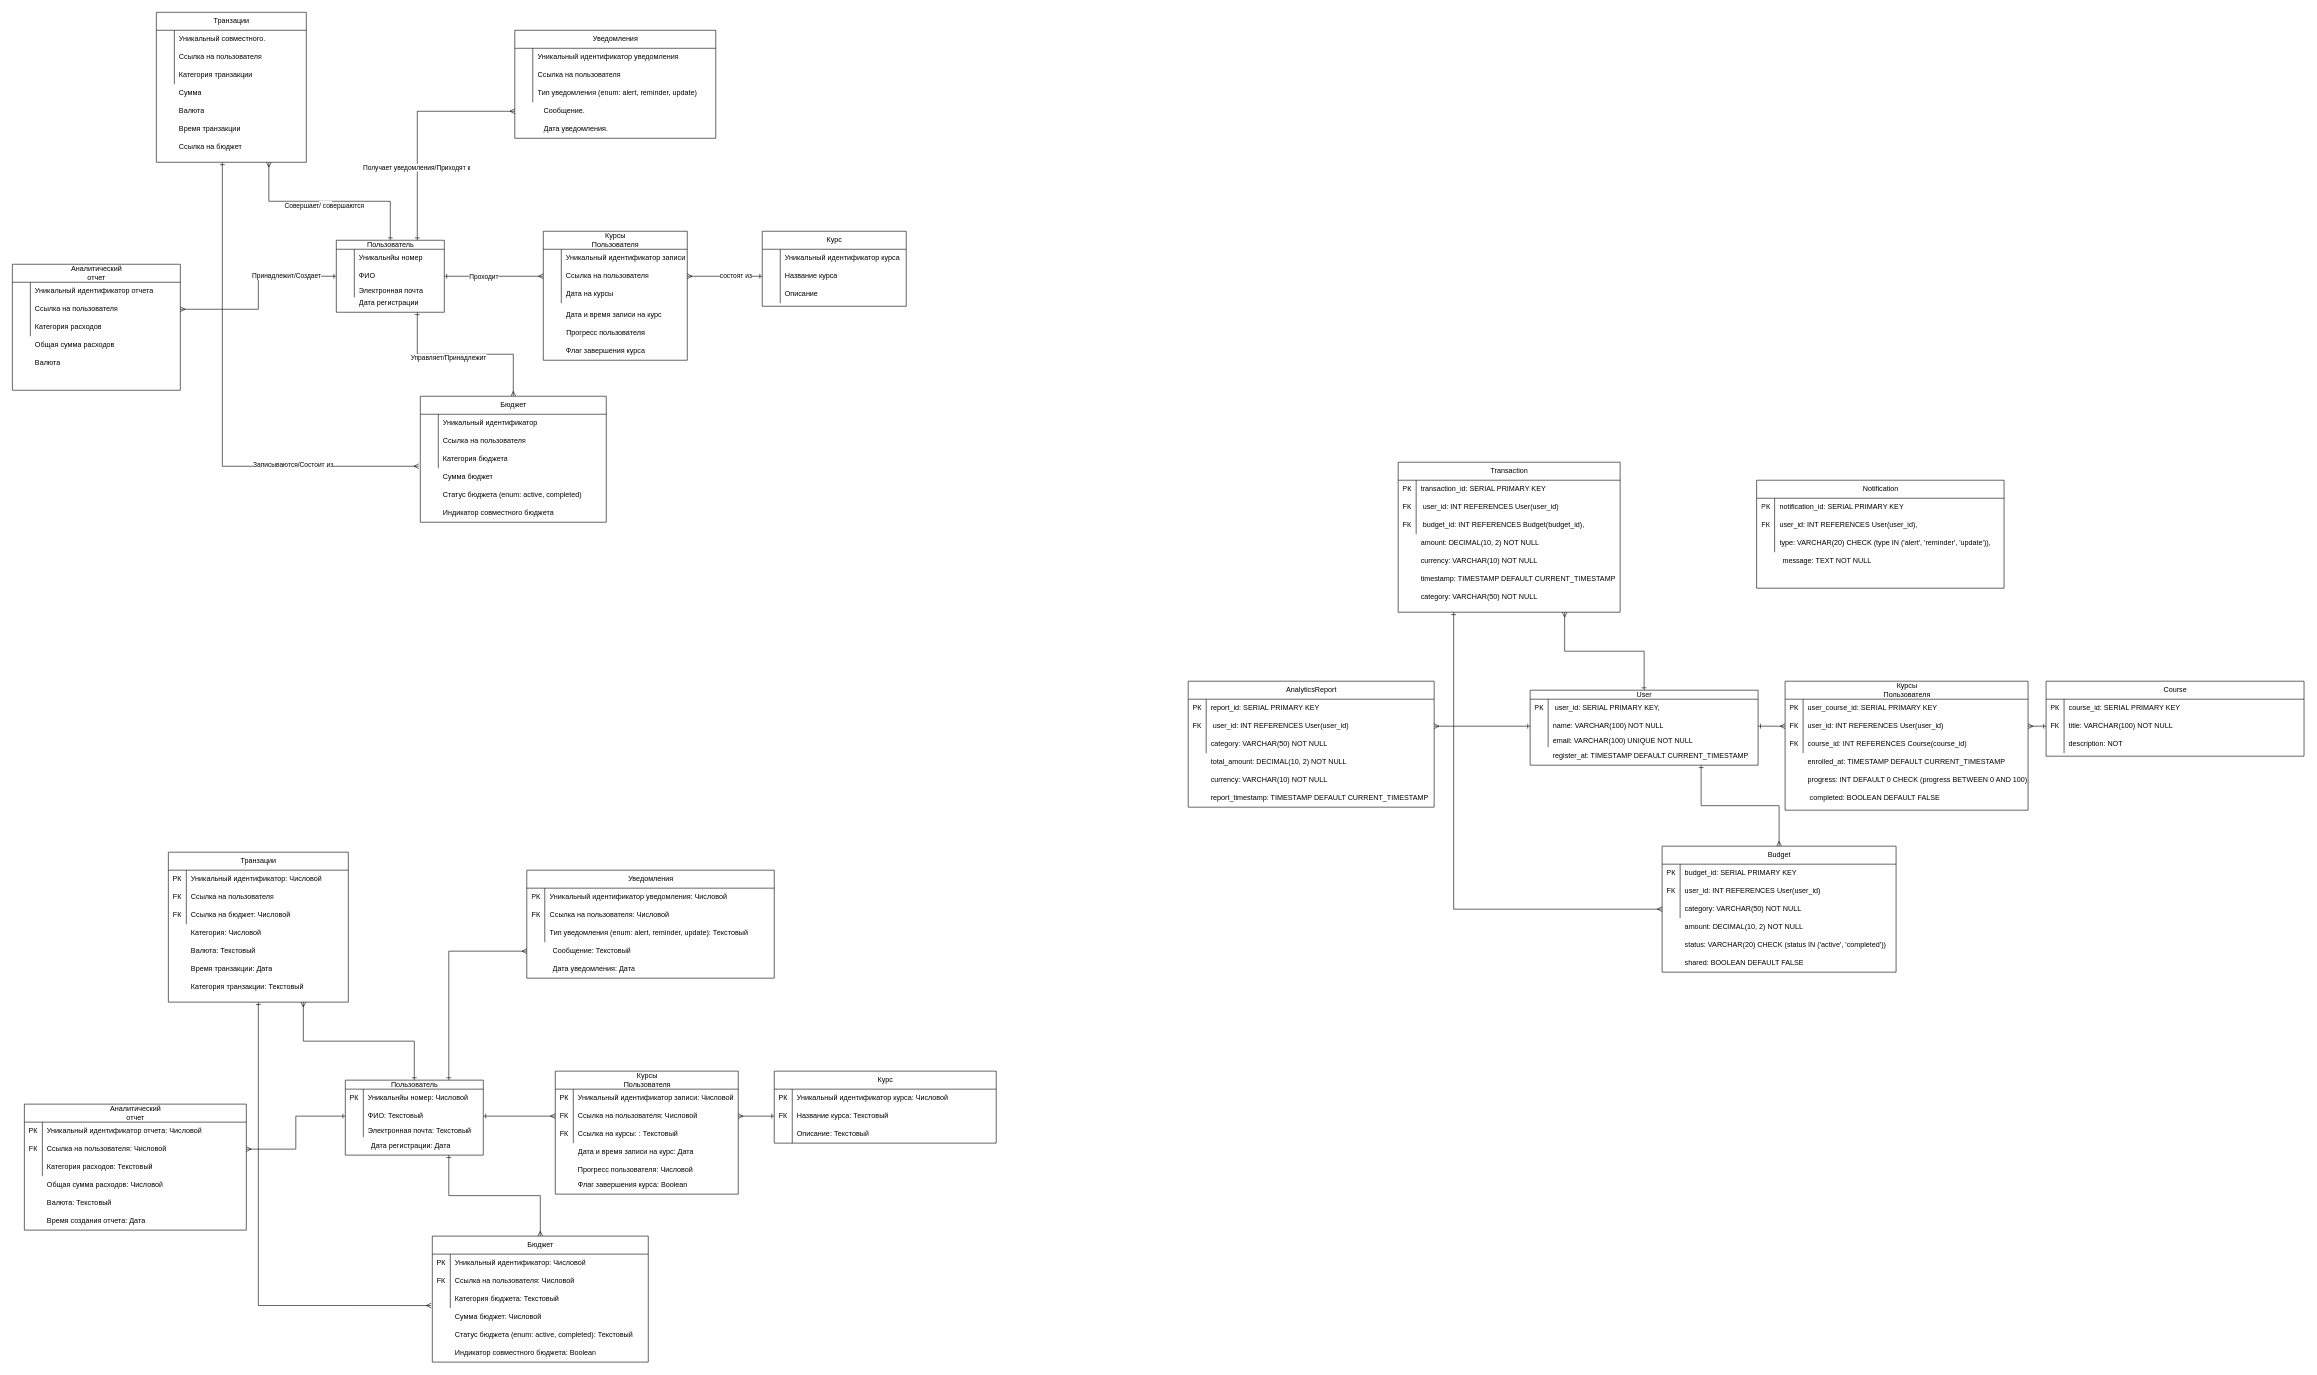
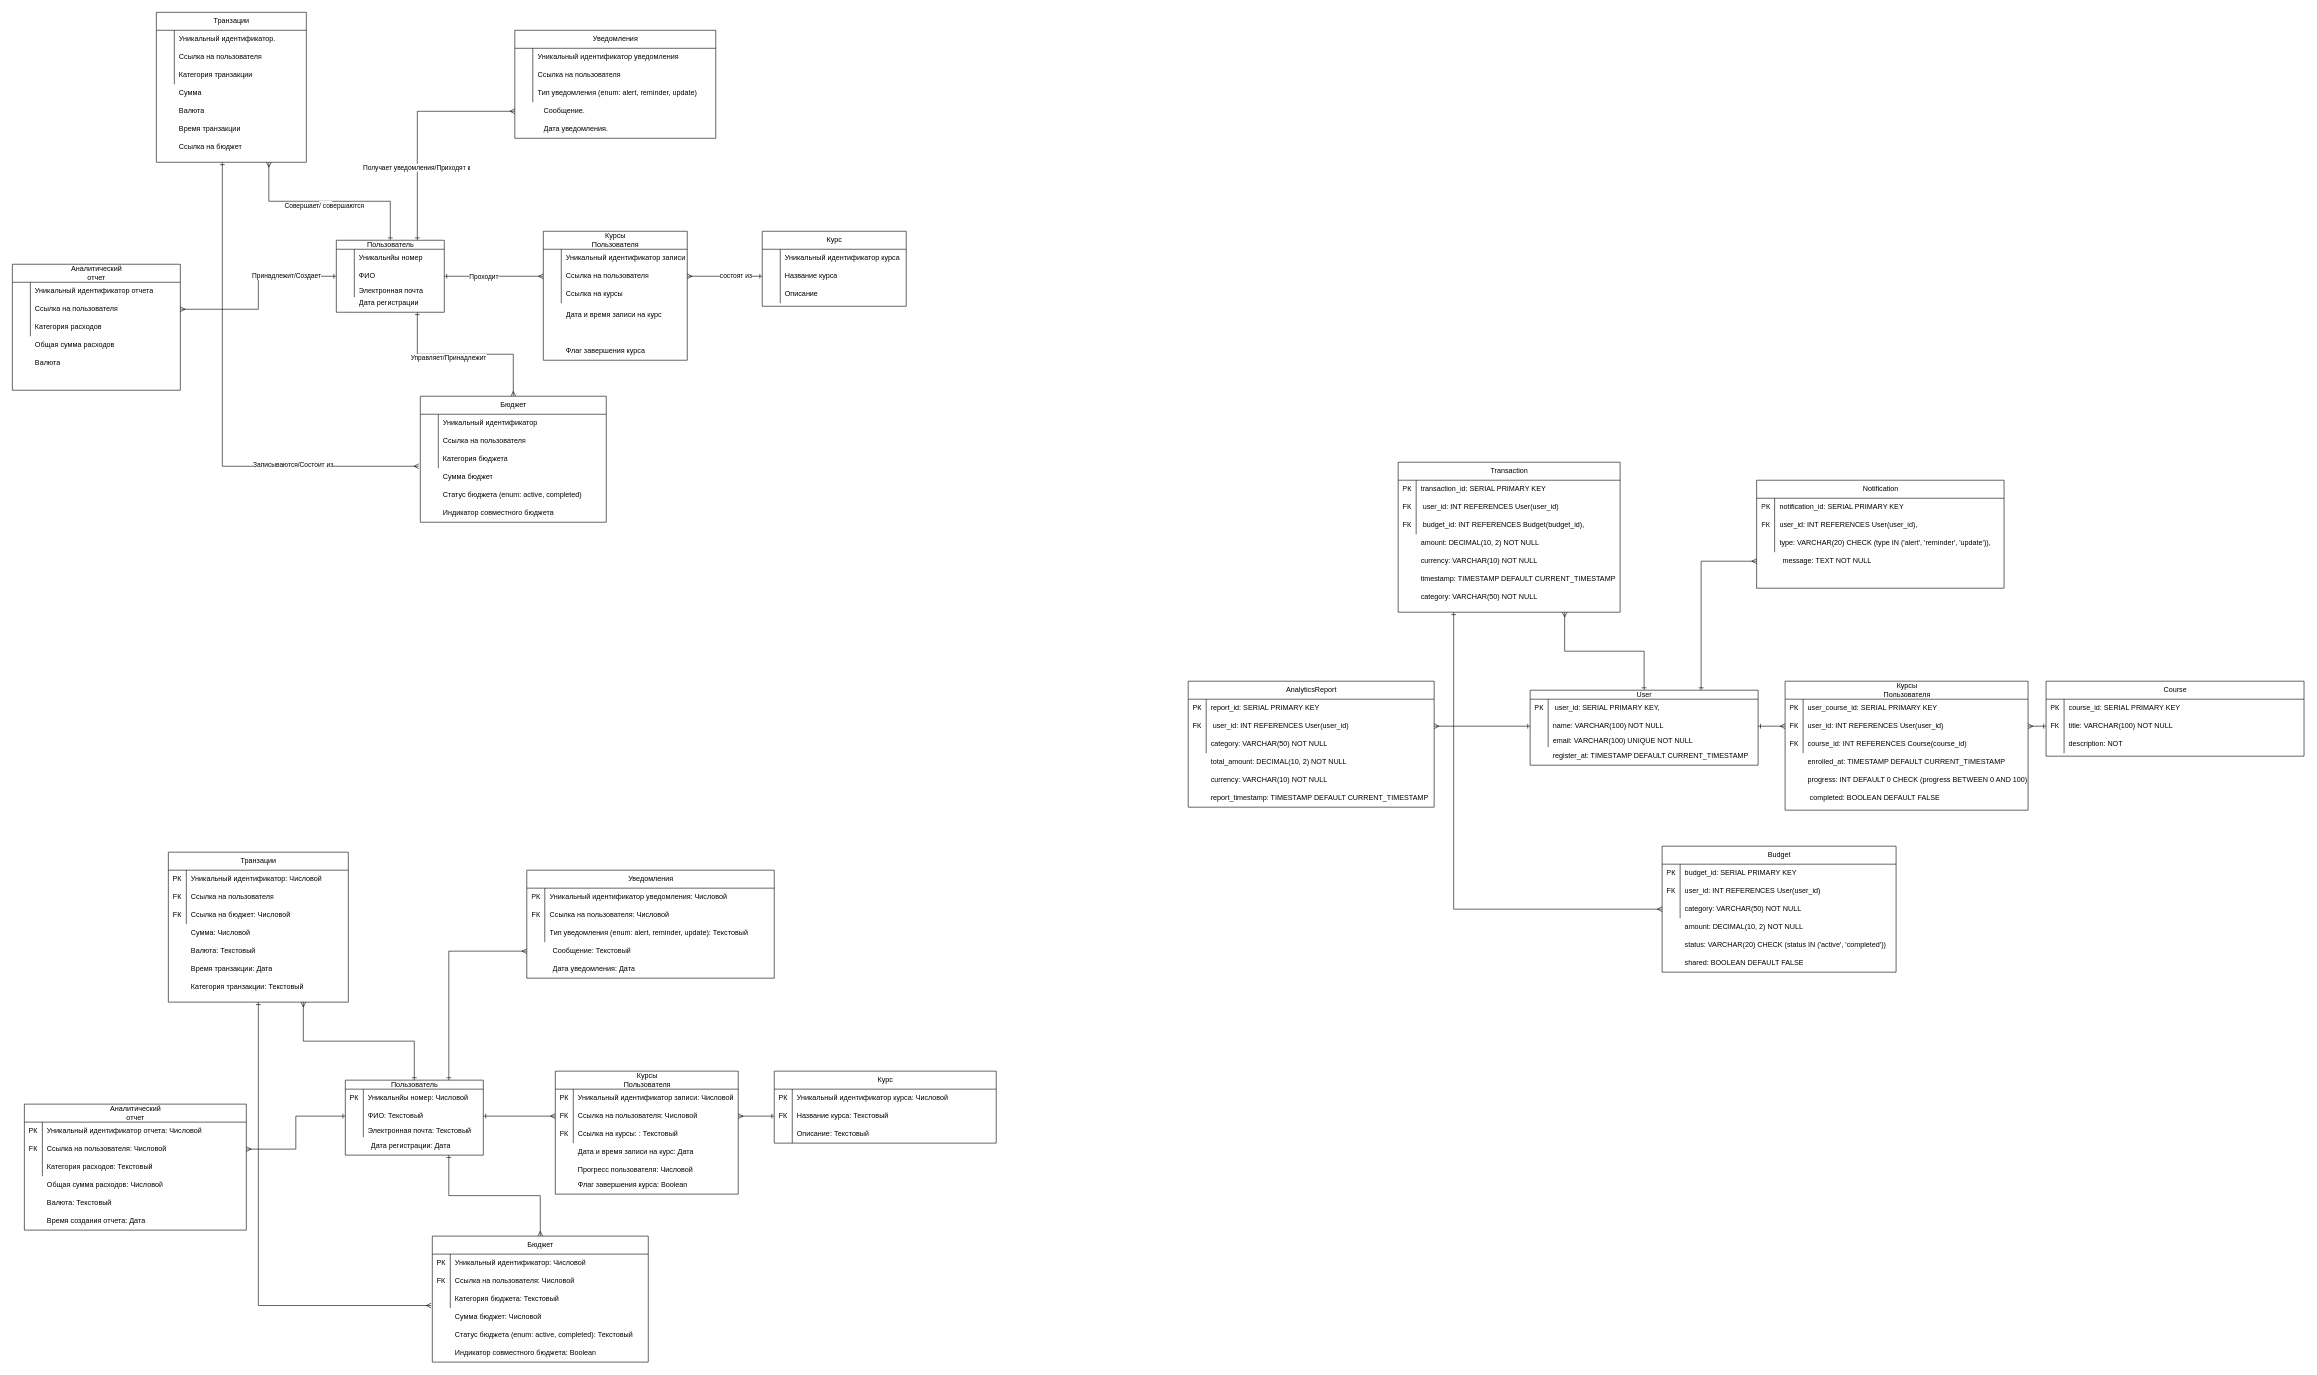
(224, 39) -> (228, 39)
(590, 294) -> (594, 294)
(605, 333) -> none
none -> (1727, 561)
(1741, 806) -> none
(228, 933) -> (219, 933)
